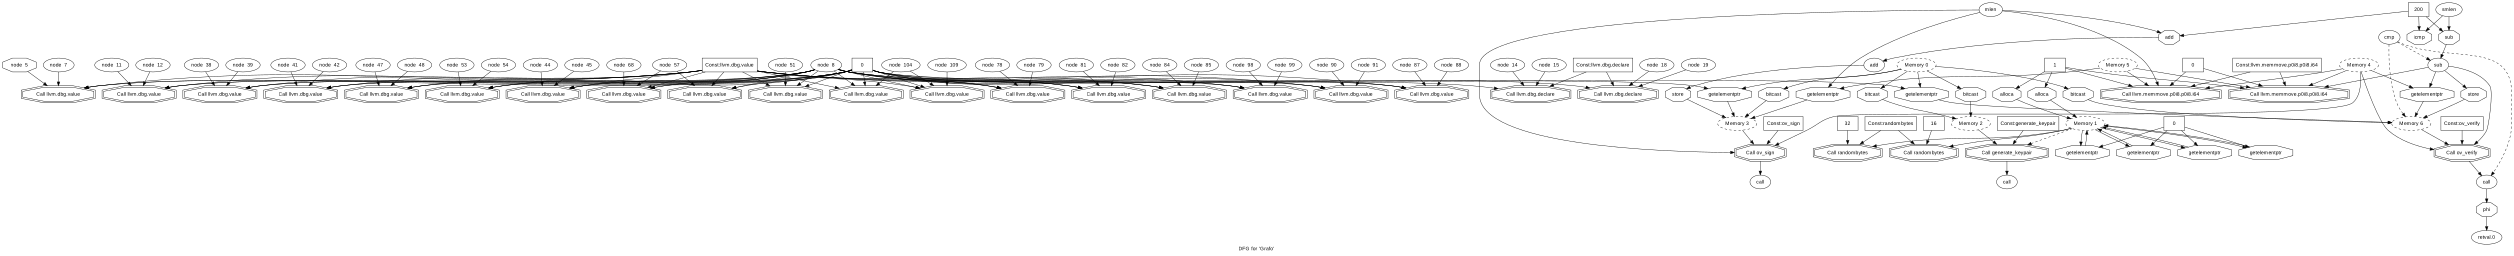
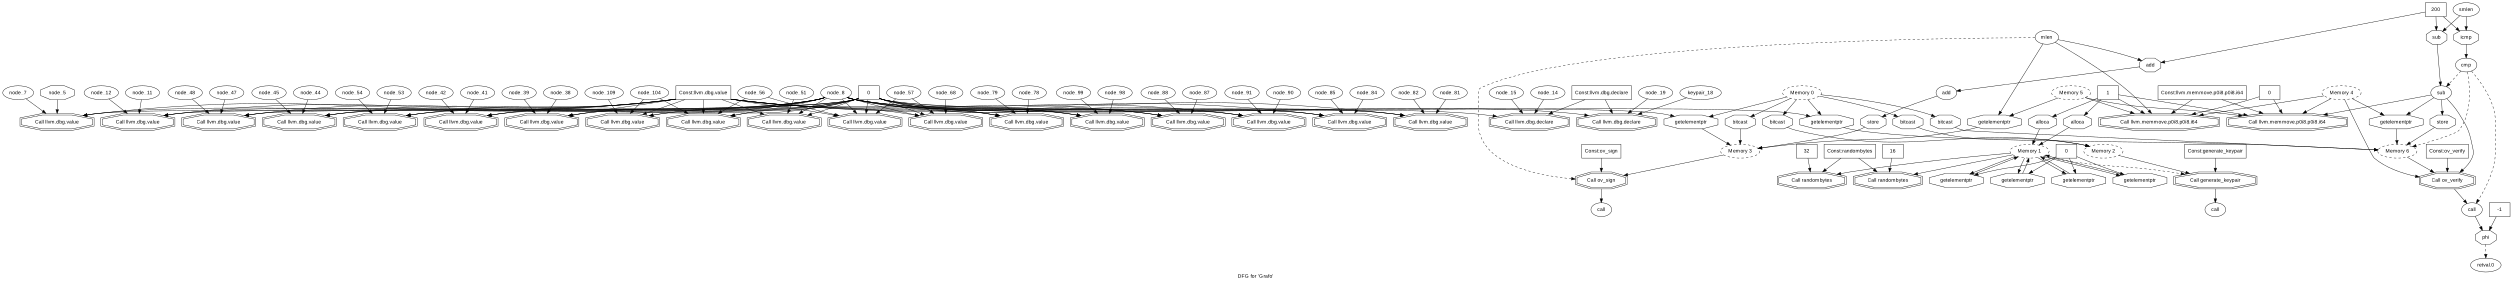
(1576, 30) -> (1679, 52)
none -> (2466, 49)
(1657, 65) -> (1701, 93)
none -> (755, 93)
(2079, 114) -> none
none -> (2500, 210)
(2487, 222) -> (2486, 249)
